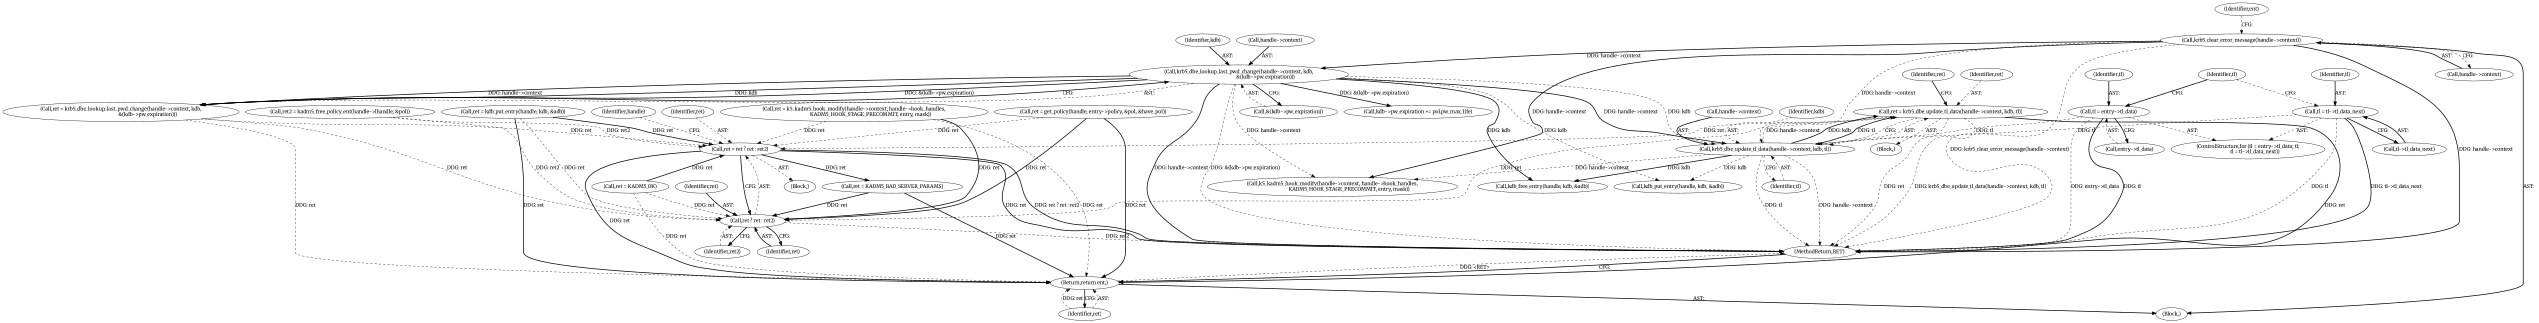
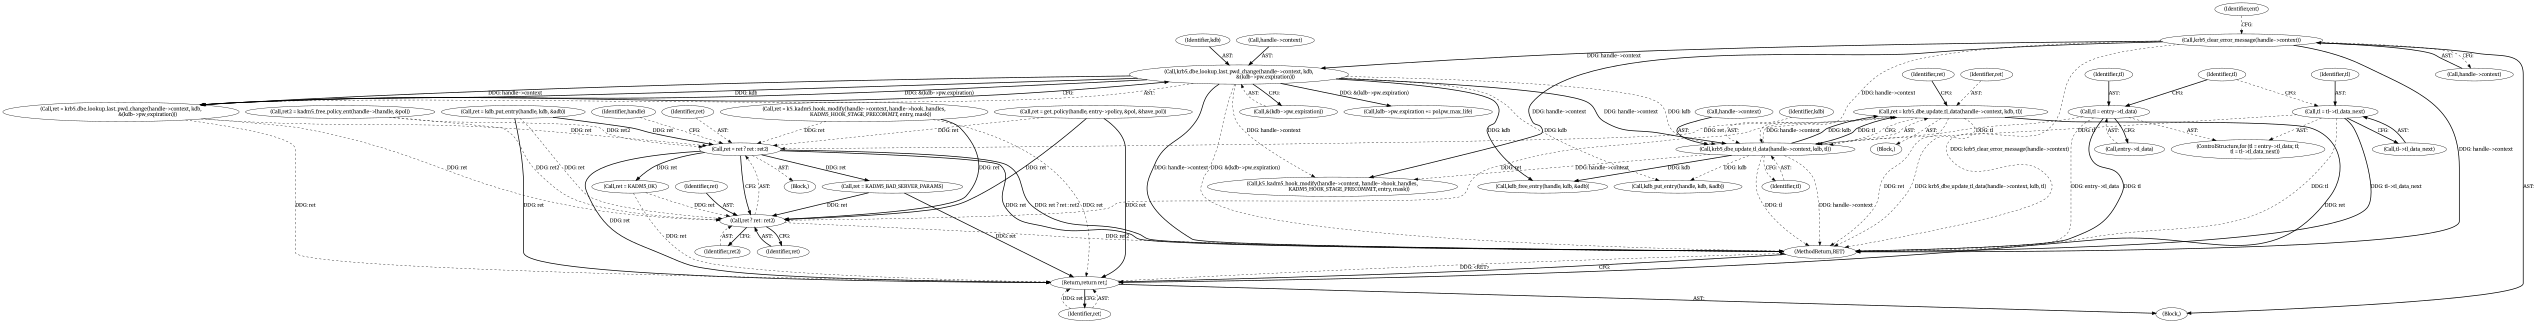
(684, 169) -> (670, 160)
(1085, 283) -> (1085, 283)
